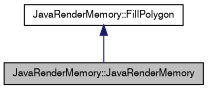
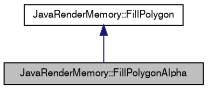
(104, 74) -> (104, 74)
